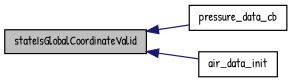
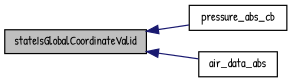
(238, 18) -> (238, 18)
(238, 64) -> (238, 64)
